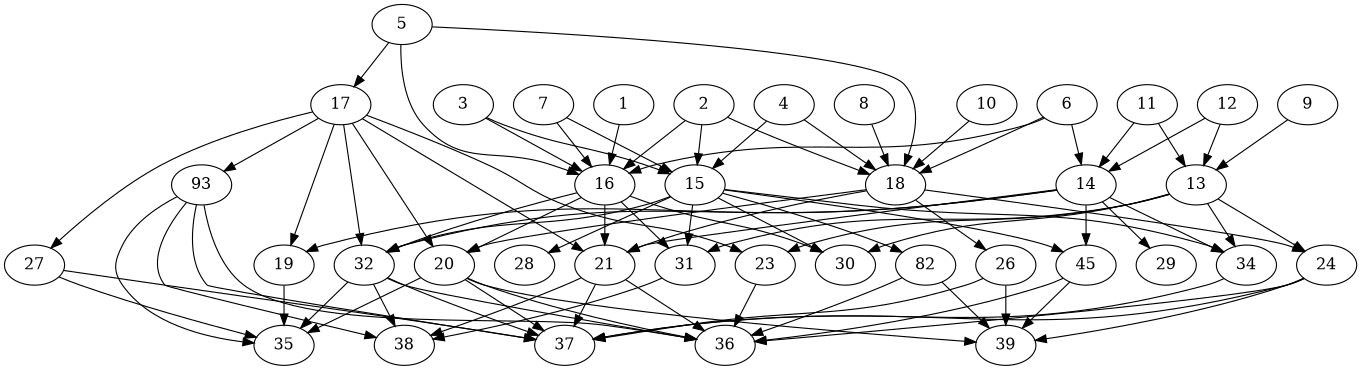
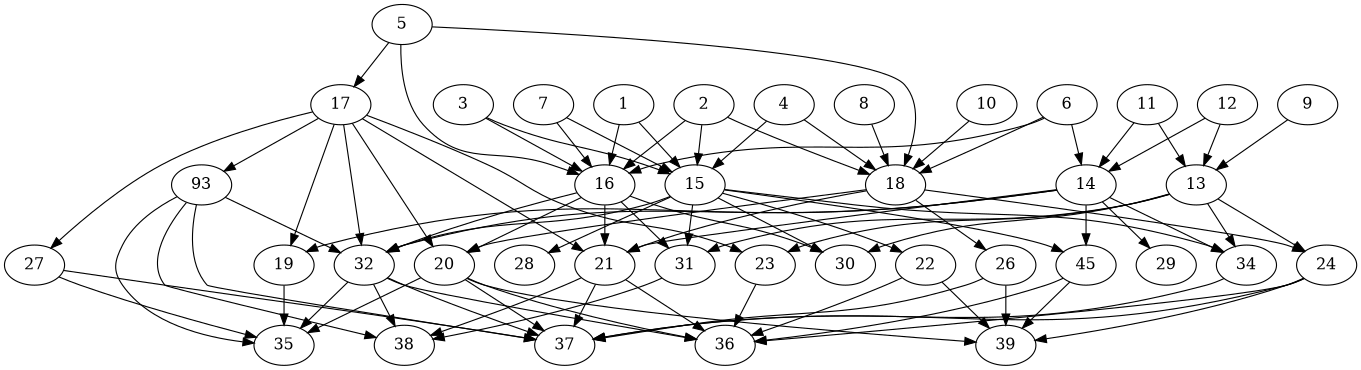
none -> (652, 137)
(926, 265) -> (926, 265)
(551, 322) -> (278, 223)
